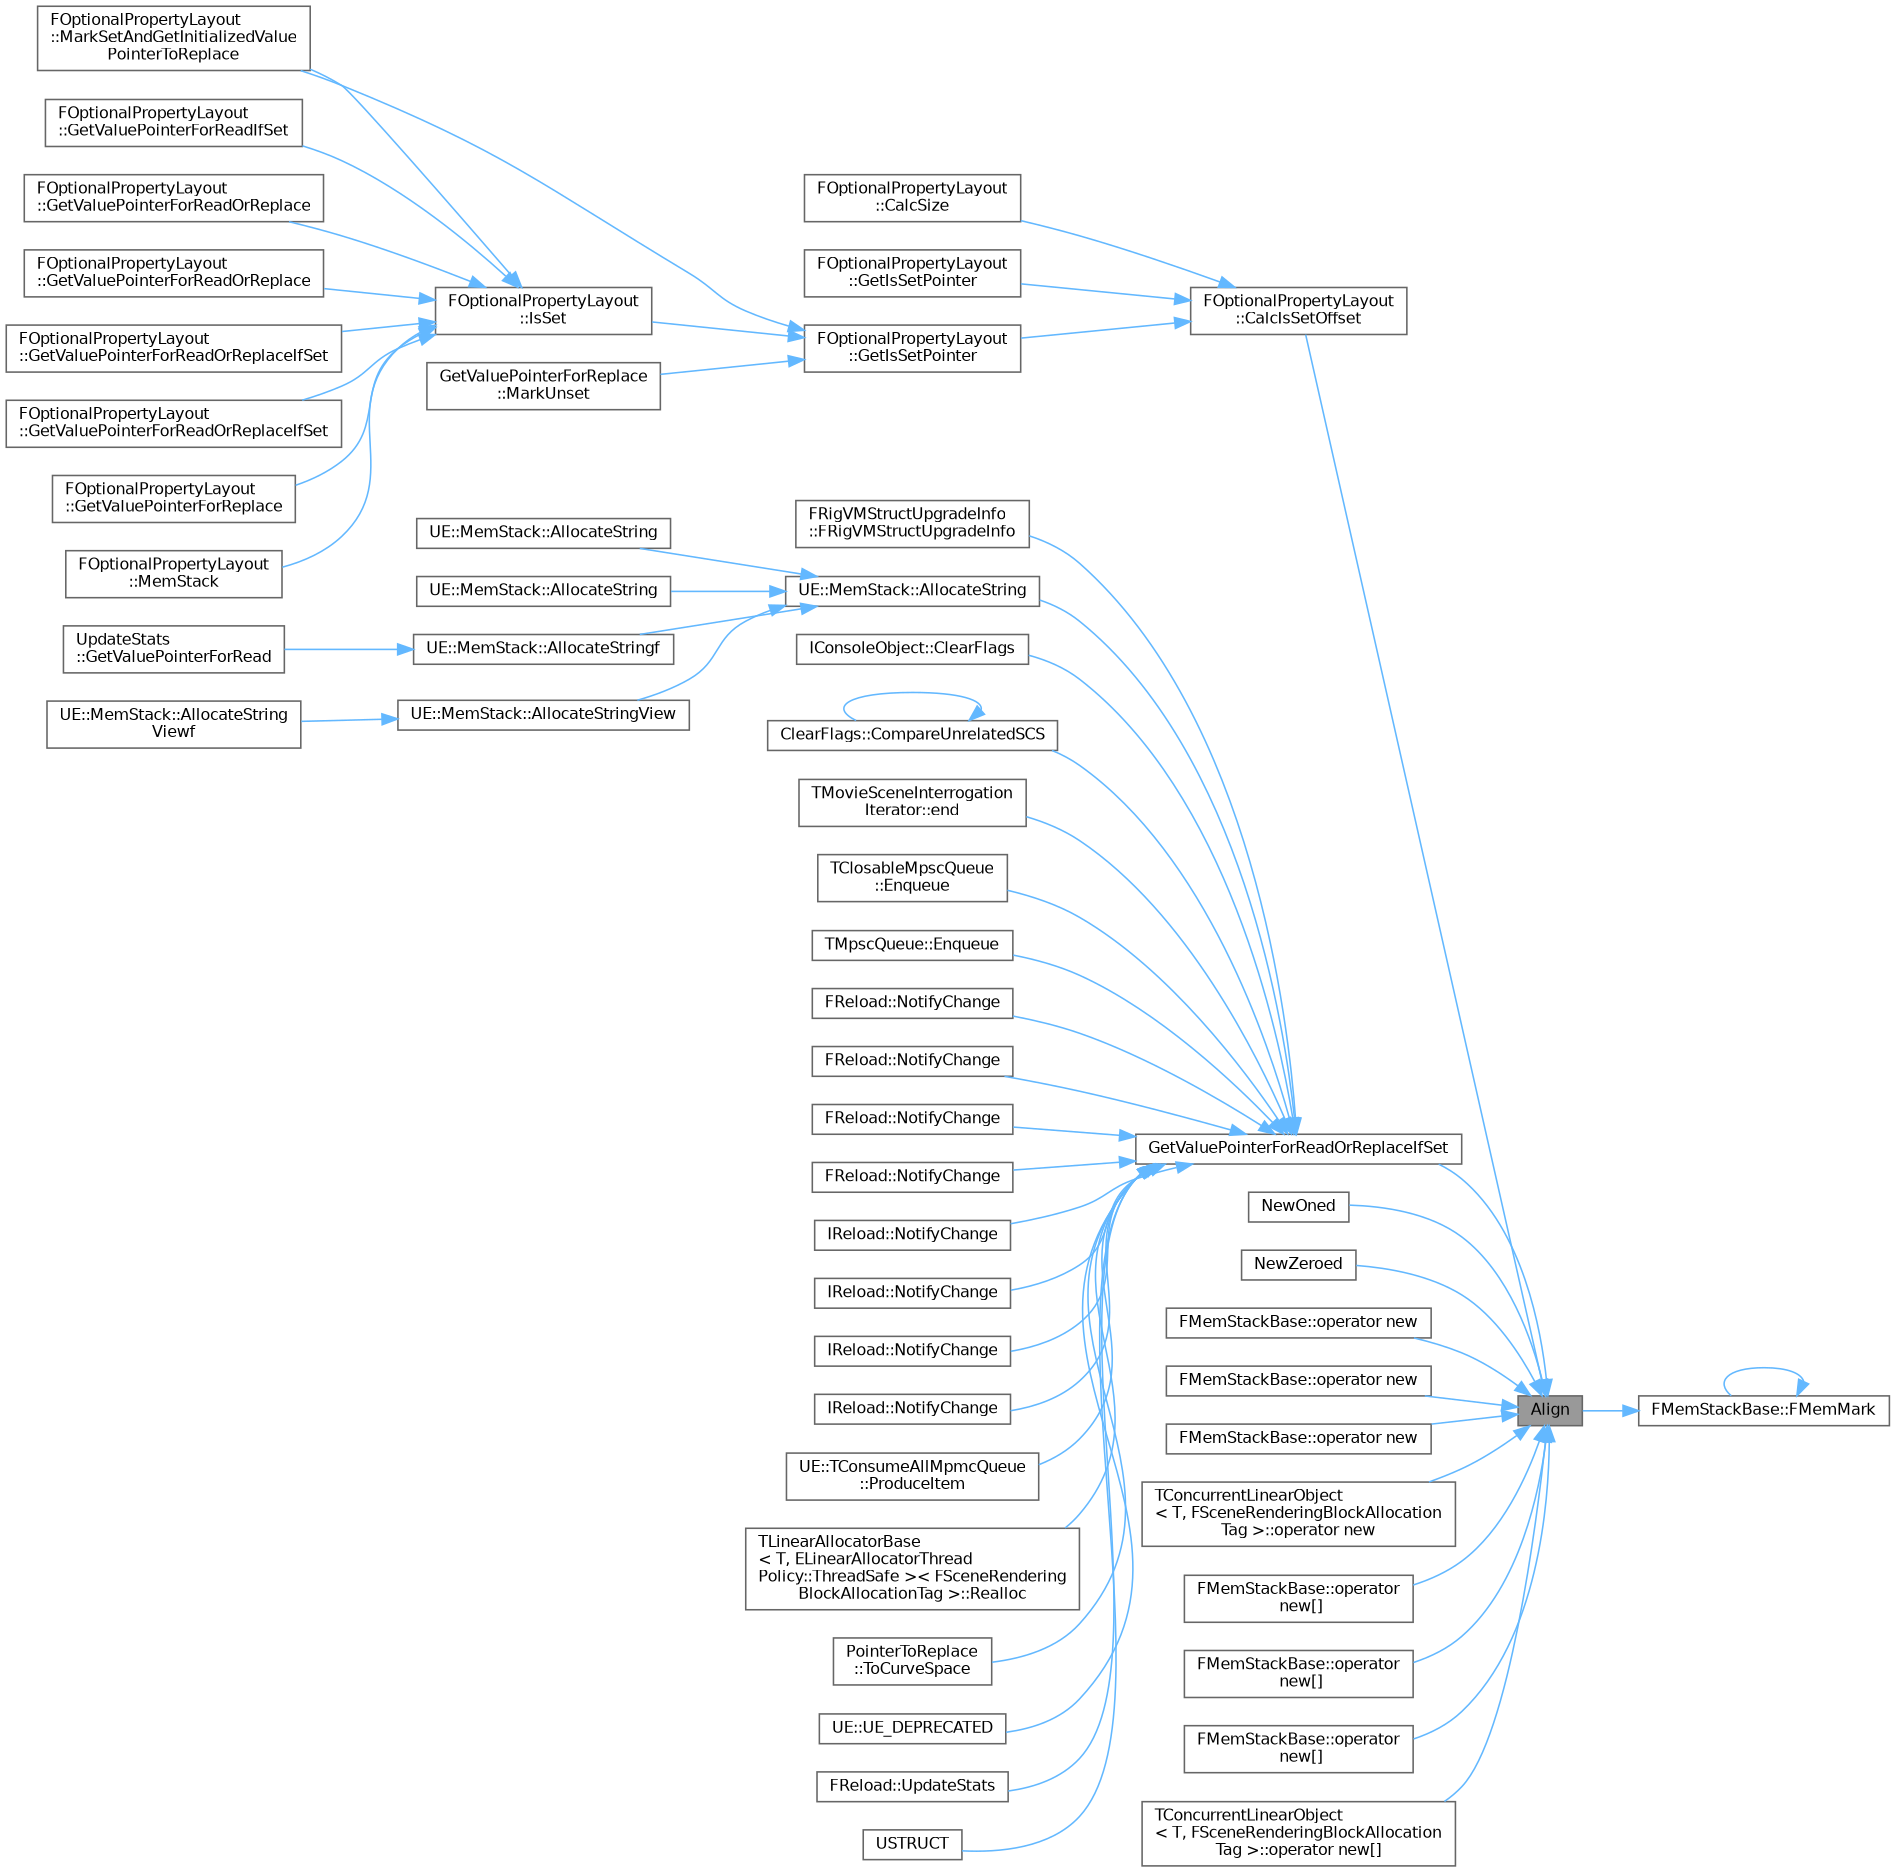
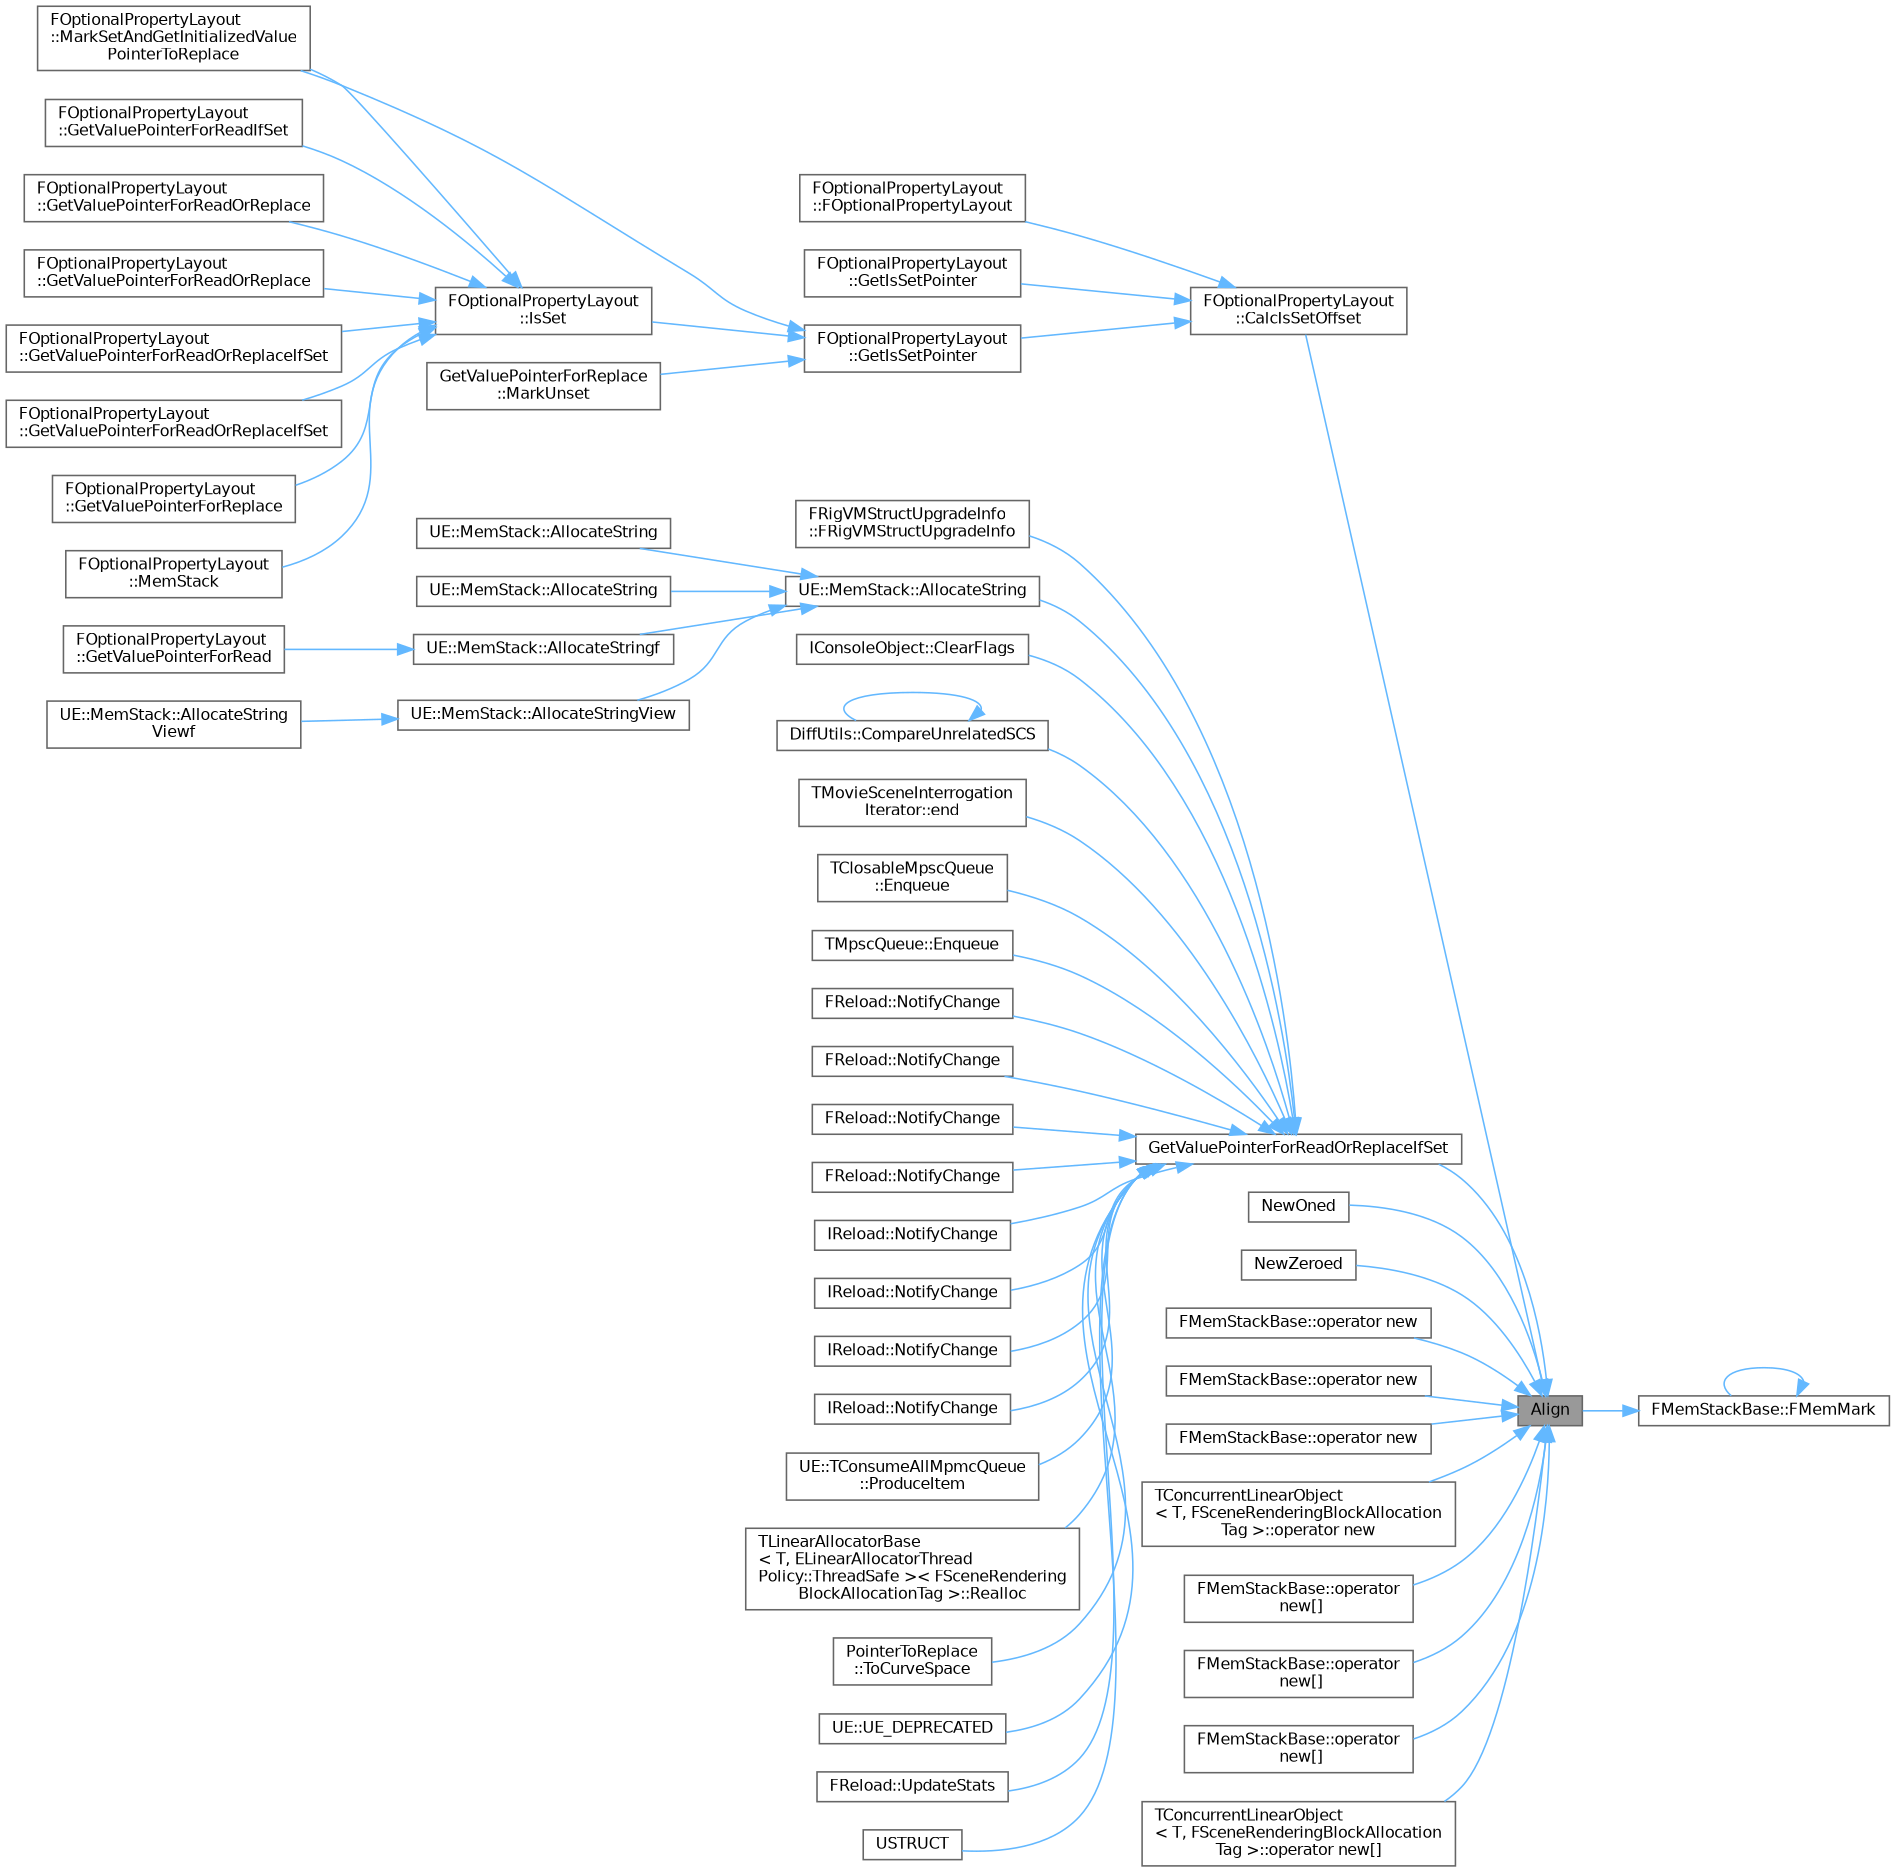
(913, 198) -> (913, 198)
(174, 649) -> (174, 649)
(913, 736) -> (913, 736)
